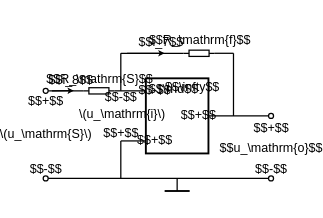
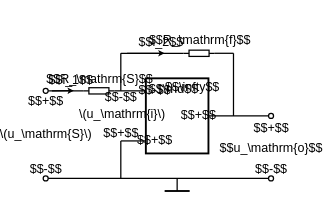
(161, 42) -> (161, 42)
(71, 79) -> (71, 79)
